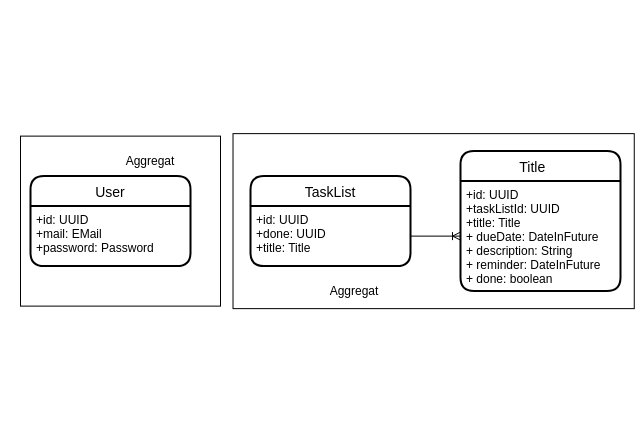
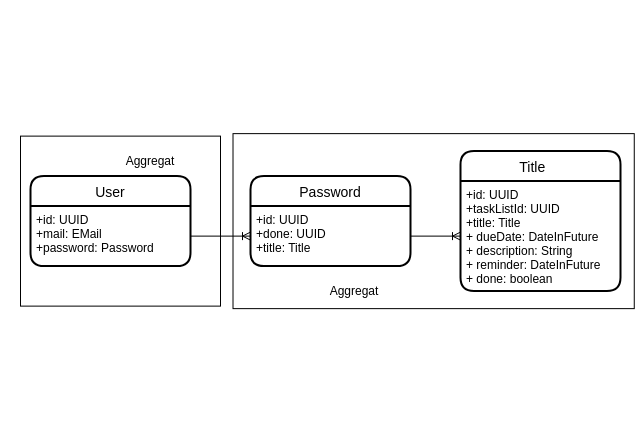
(330, 192) -> (330, 192)
none -> (220, 236)
